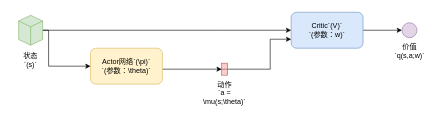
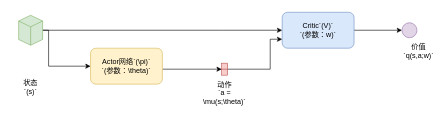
(327, 30) -> (318, 30)
(410, 51) -> (419, 51)
(30, 60) -> (30, 87)
